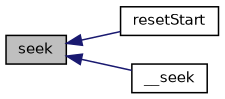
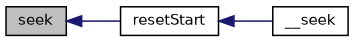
(107, 65) -> (253, 21)
